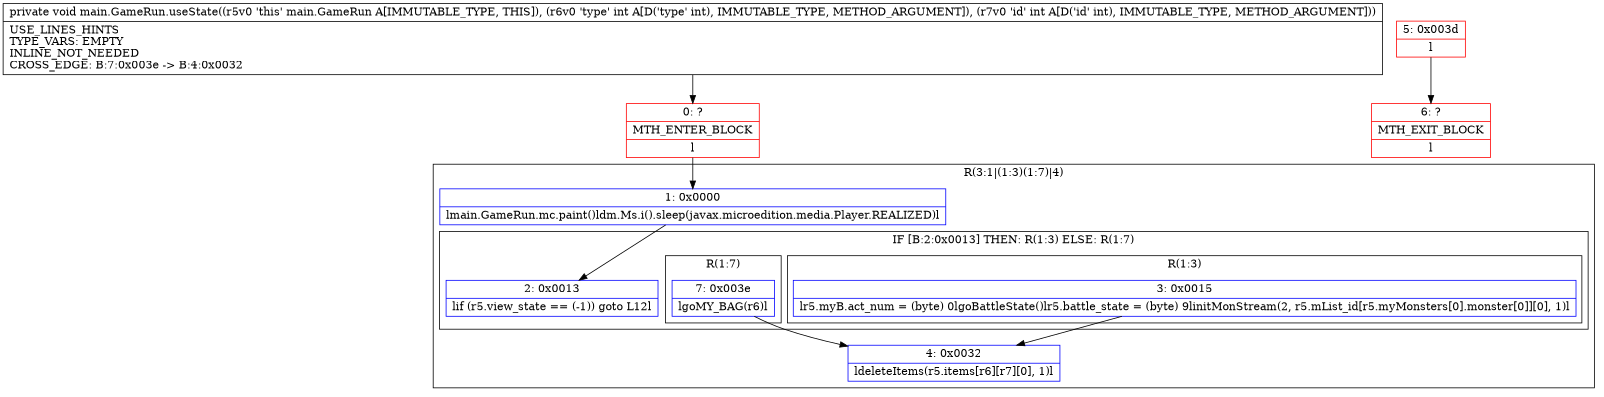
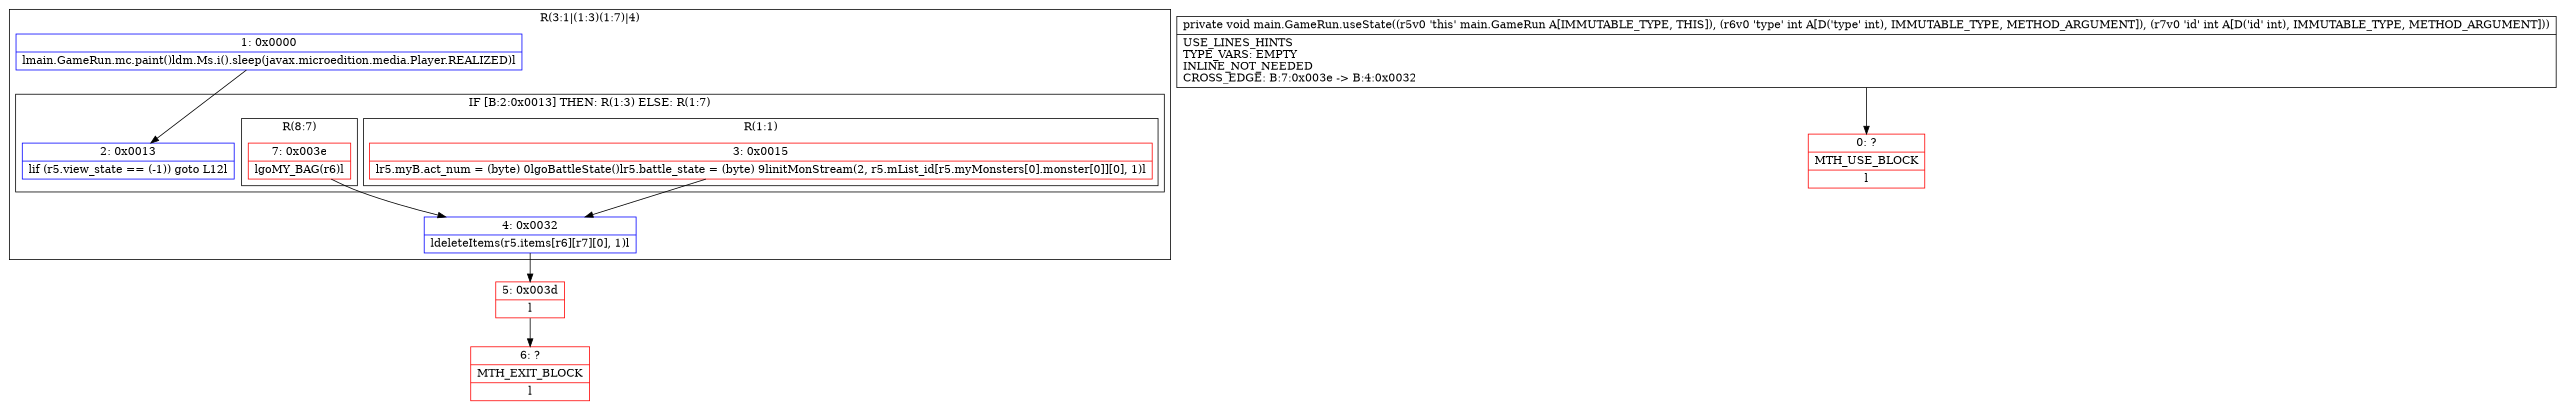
(693, 130) -> (1867, 161)
(693, 169) -> none
none -> (530, 265)
(723, 265) -> (299, 127)
(1185, 265) -> (761, 127)
(723, 298) -> (299, 161)
(1185, 298) -> (761, 161)
